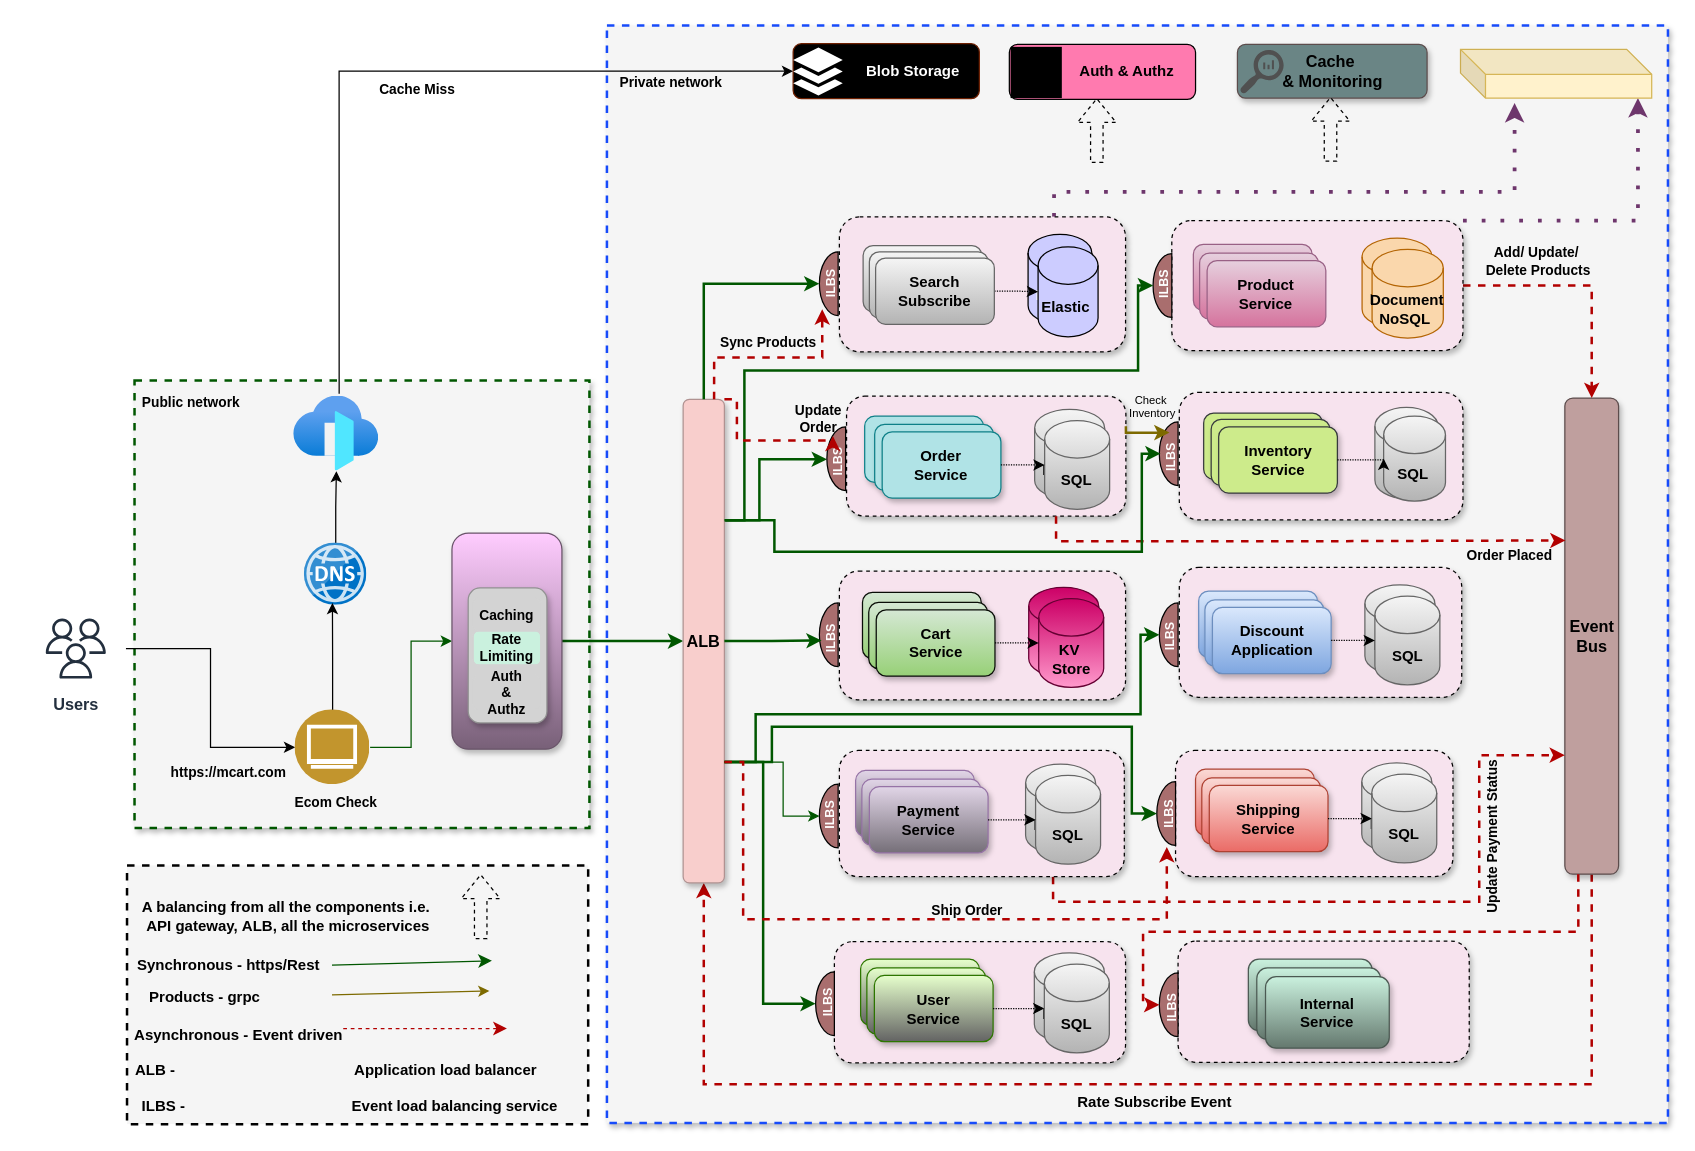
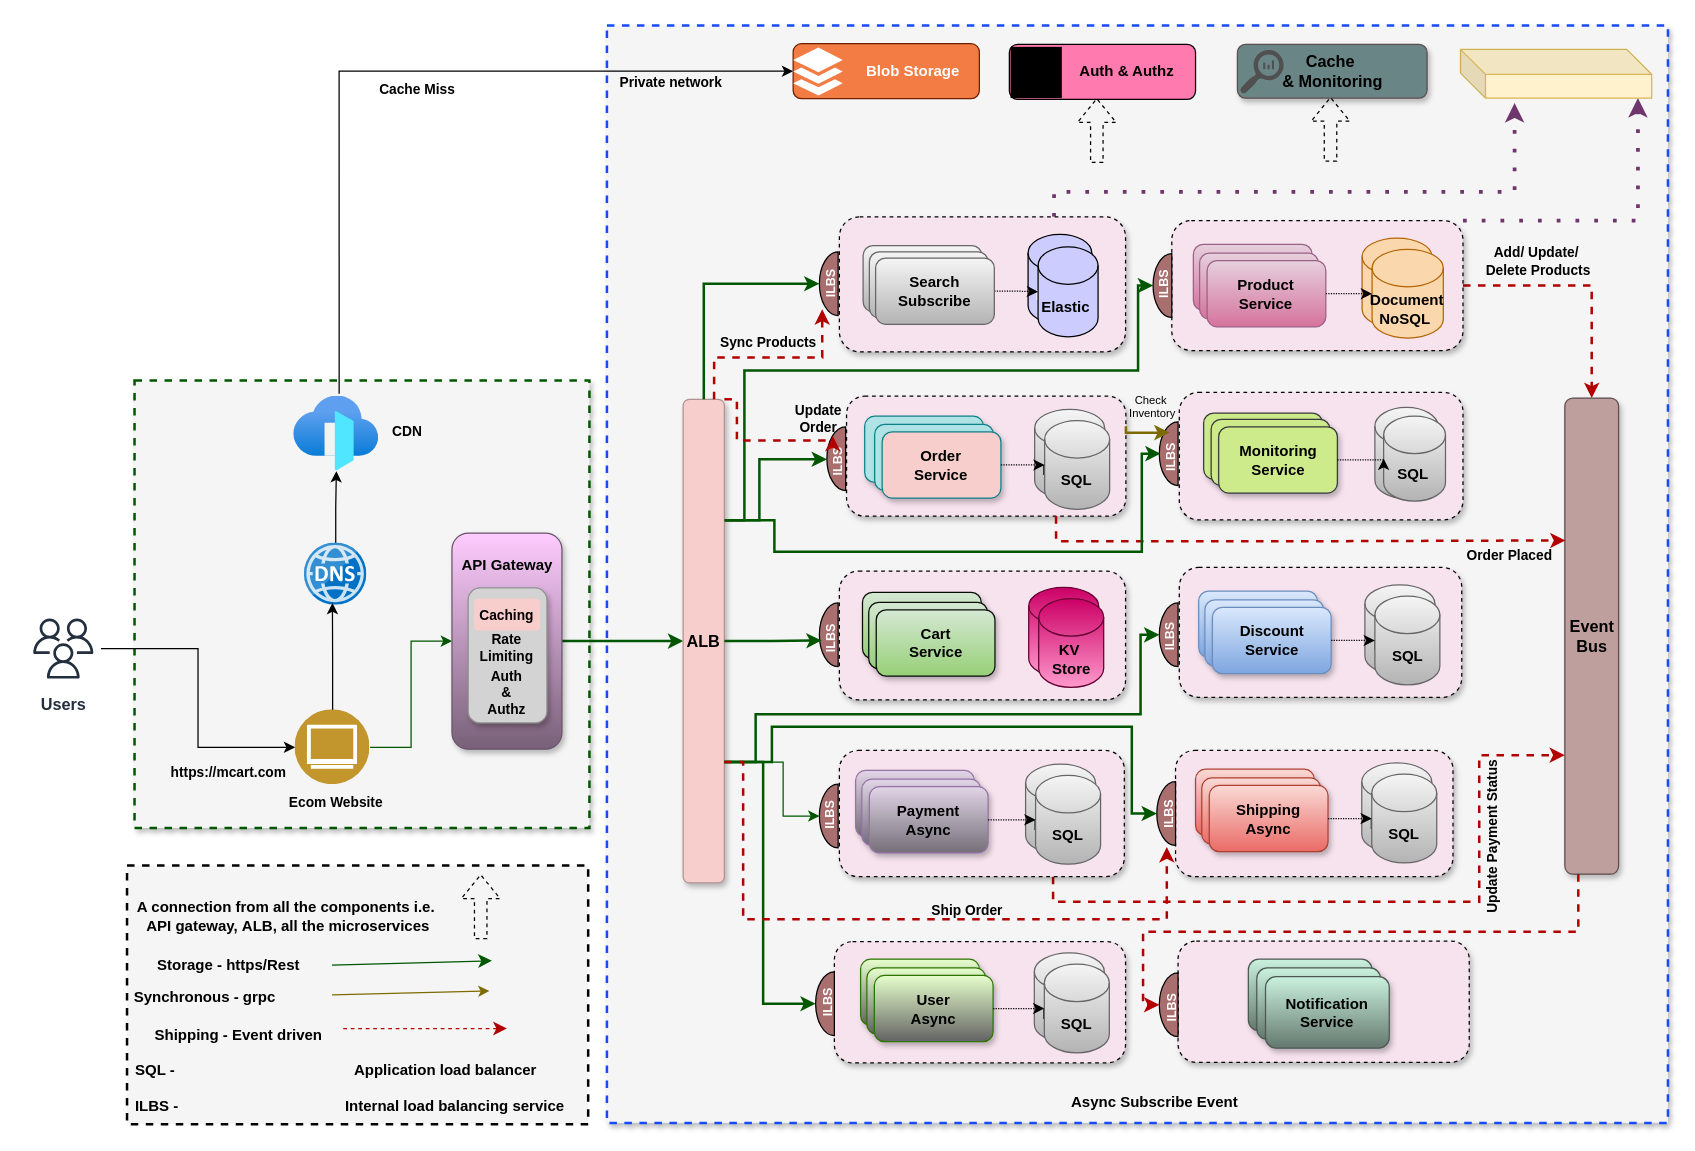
(886, 71) -> (886, 71)
none -> (1345, 294)
(191, 400) -> none
none -> (407, 429)
(1279, 461) -> (1279, 461)
(942, 465) -> (942, 465)
none -> (507, 566)
(507, 615) -> (507, 615)
(1273, 641) -> (1273, 641)
(1014, 643) -> none
(507, 648) -> (507, 648)
(76, 649) -> (63, 649)
(336, 801) -> (336, 801)
(1269, 819) -> (1269, 819)
(929, 821) -> (929, 821)
(286, 917) -> (286, 917)
(229, 966) -> (229, 966)
(205, 998) -> (205, 998)
(934, 1009) -> (934, 1009)
(1328, 1013) -> (1328, 1013)
(239, 1036) -> (239, 1036)
(336, 1071) -> (336, 1071)
(1158, 1084) -> none
(1155, 1103) -> (1155, 1103)
(350, 1107) -> (350, 1107)
